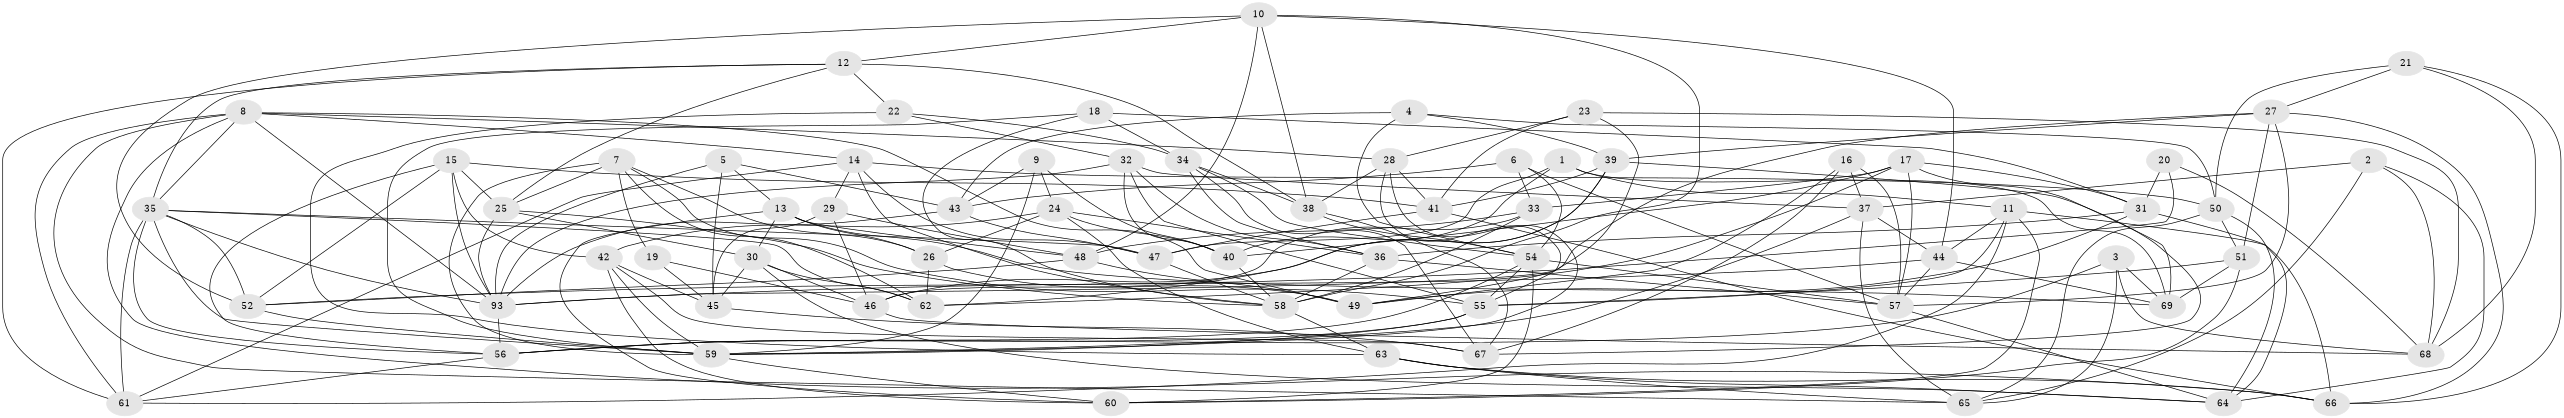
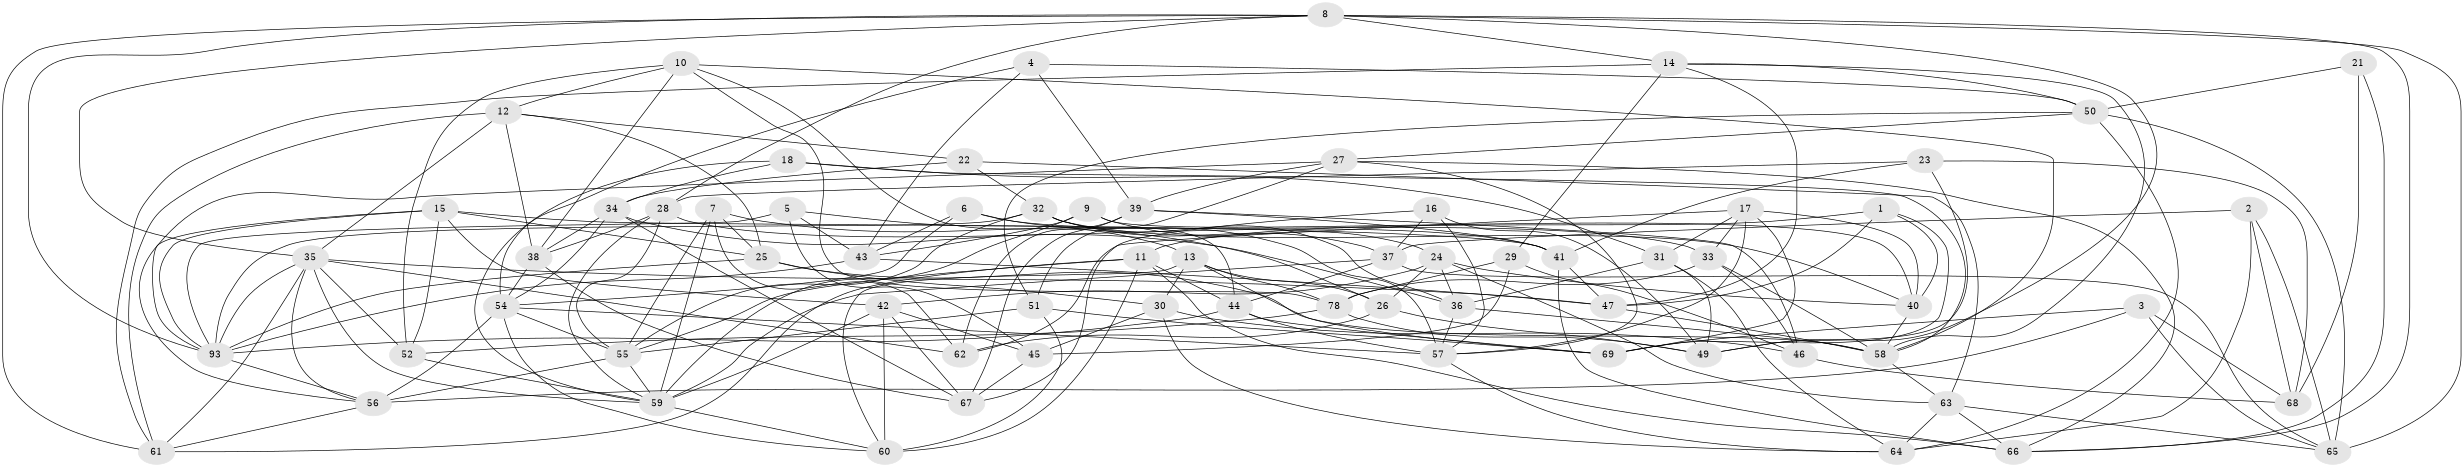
(2339, 88) -> (1715, 136)
(2165, 161) -> none
(653, 258) -> none
(1081, 258) -> (1334, 306)
(839, 283) -> none
